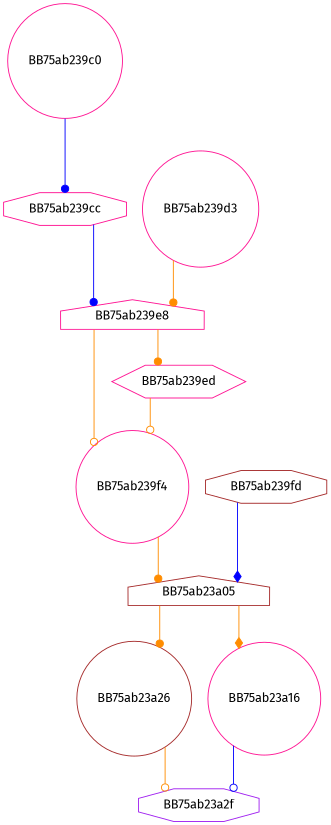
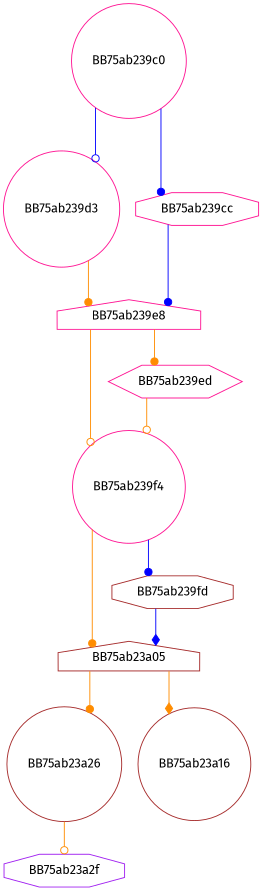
none -> (96, 131)
none -> (148, 554)
(264, 699) -> (194, 764)
(234, 765) -> none
